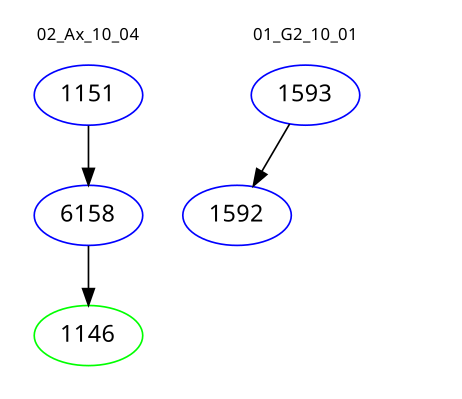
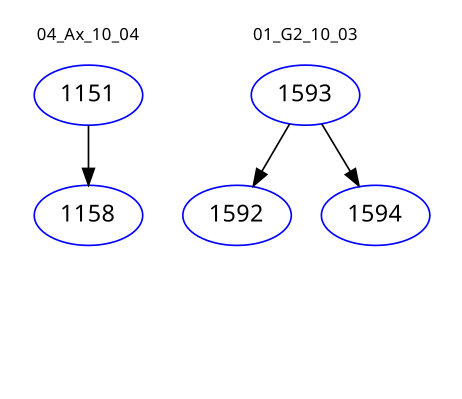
(88, 36) -> (88, 36)
(306, 36) -> (306, 36)
(88, 215) -> (88, 215)
none -> (376, 215)
(88, 336) -> none
